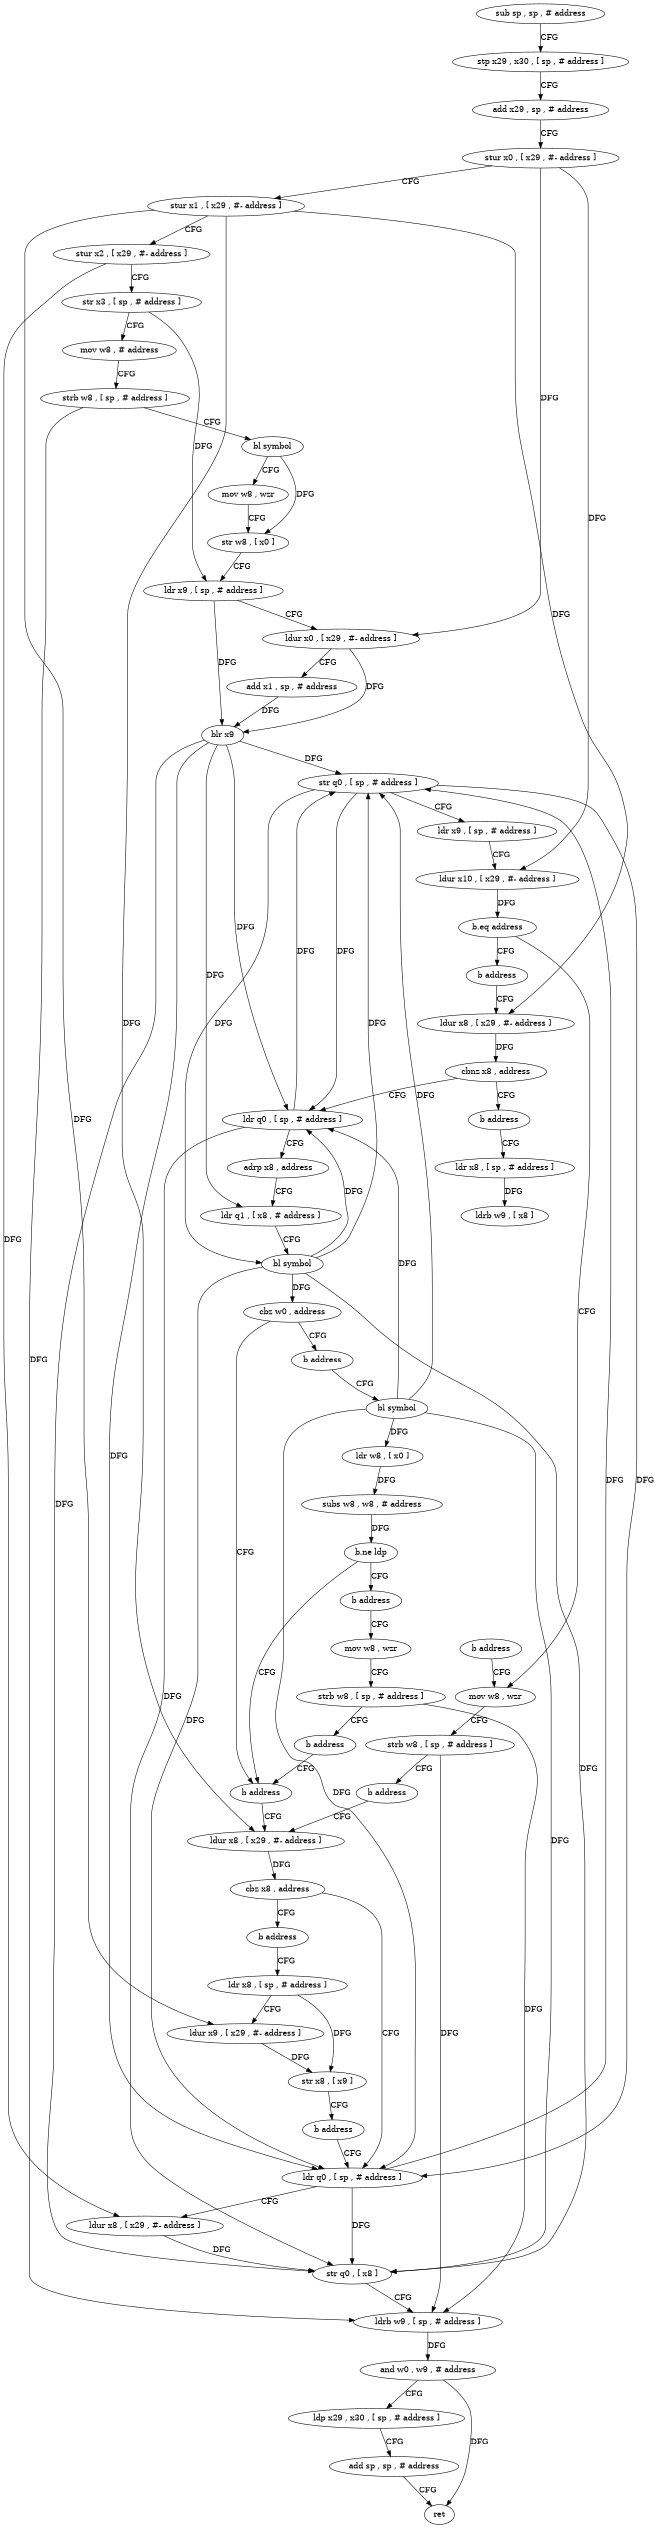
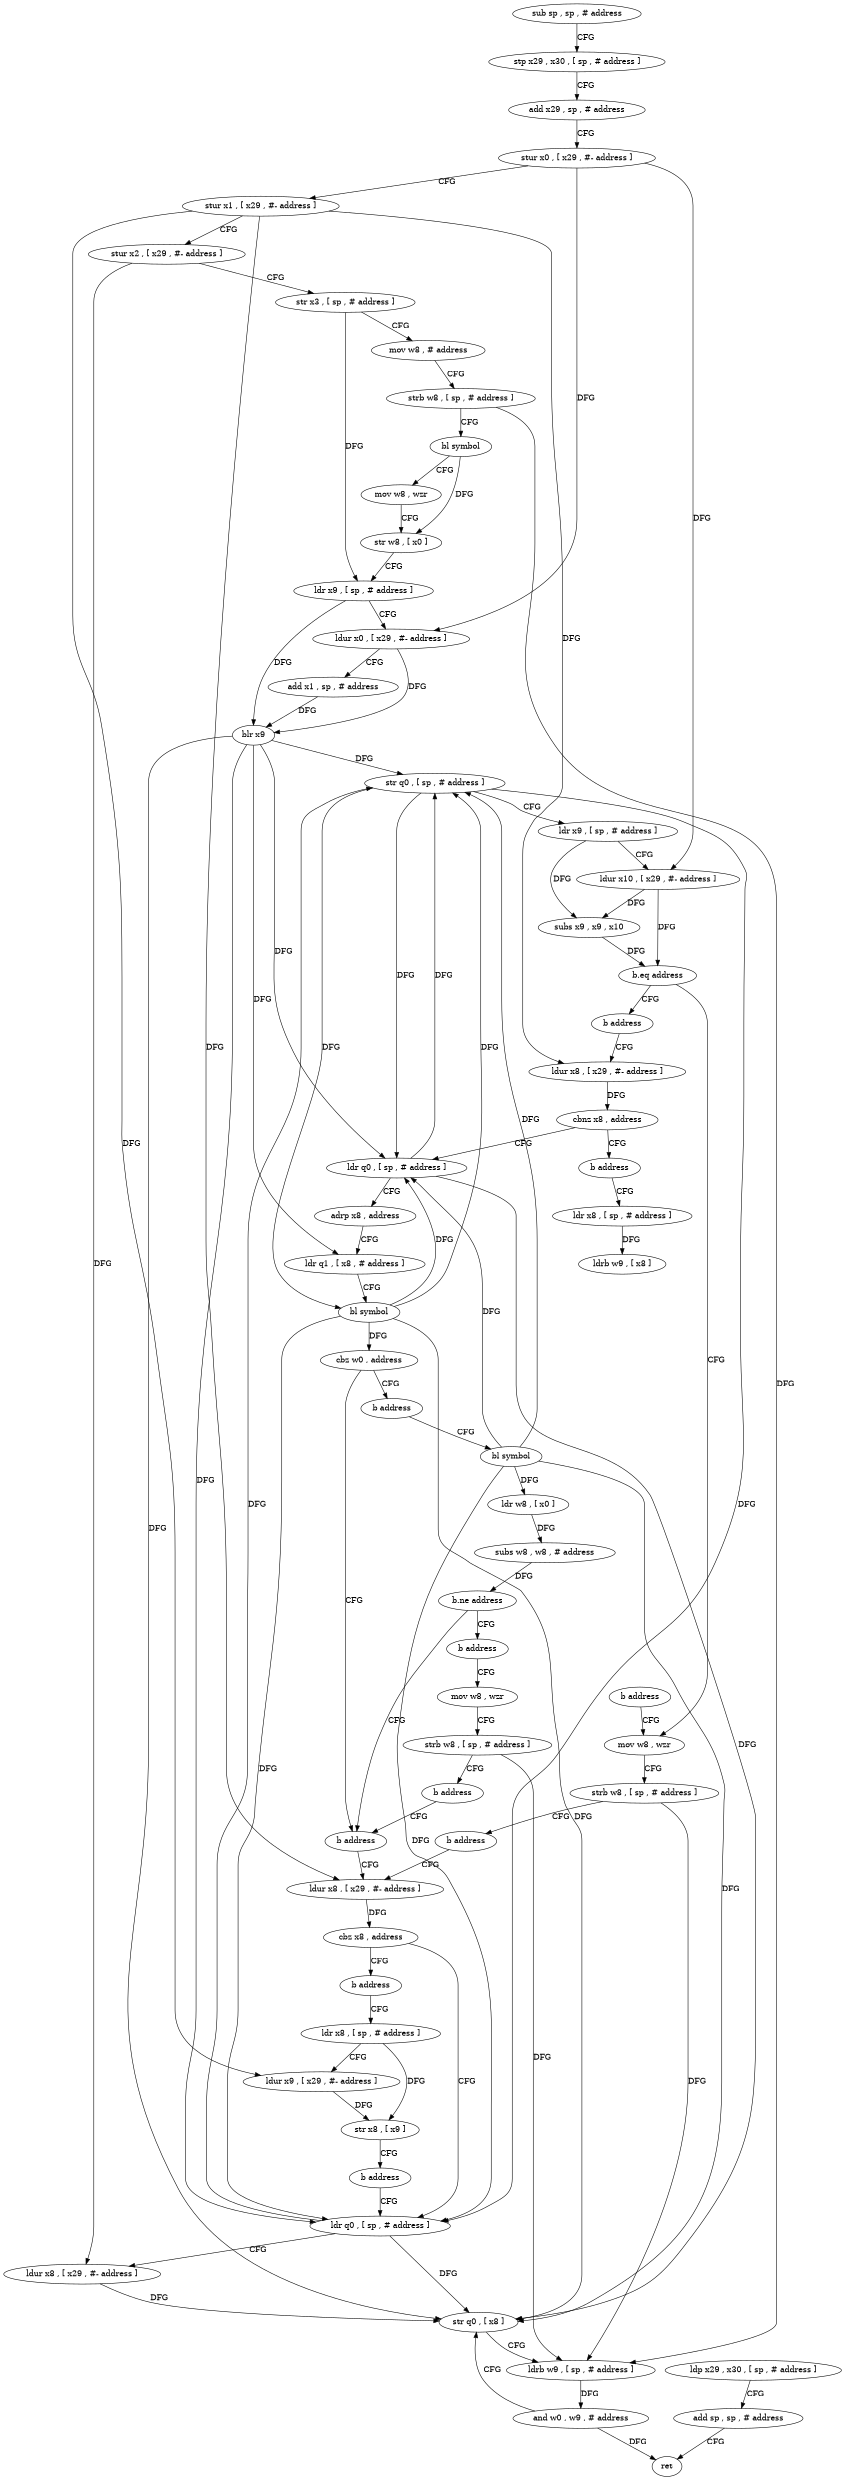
none -> (589, 928)
(371, 1553) -> (477, 1601)
(404, 2393) -> (489, 2387)
